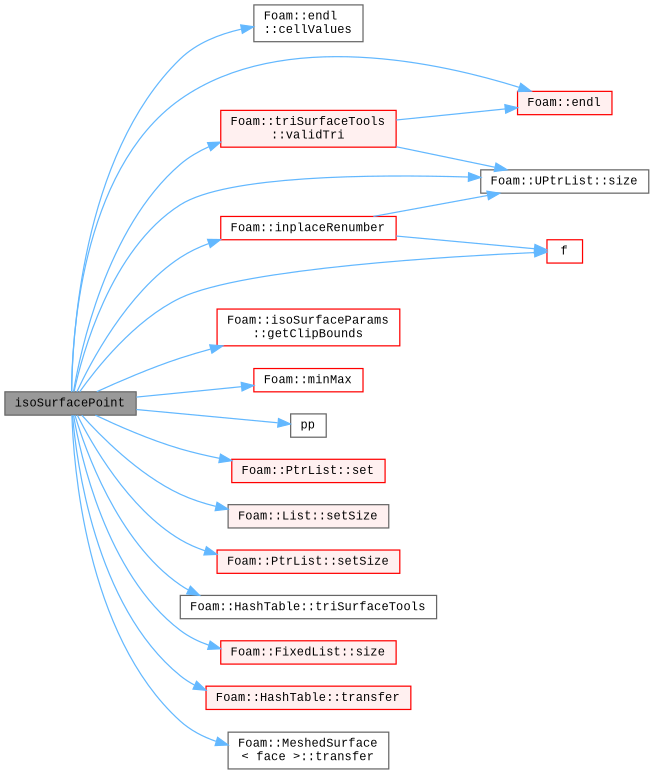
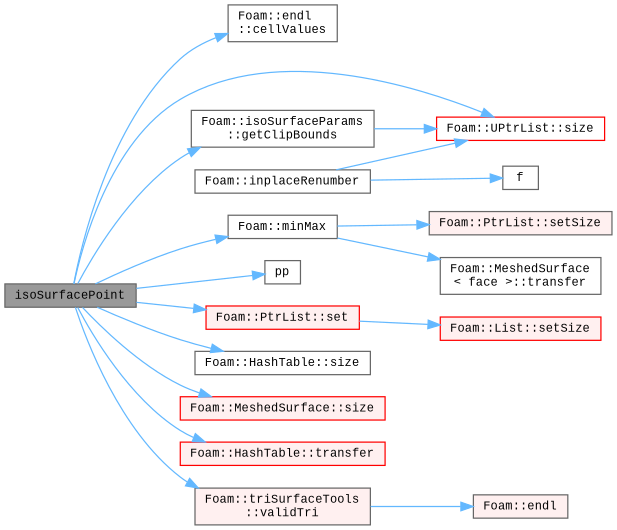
(192, 93) -> none
(565, 103) -> (521, 506)
(308, 129) -> (283, 506)
(446, 157) -> (399, 129)
(565, 182) -> (521, 129)
(308, 228) -> (283, 182)
(565, 251) -> (521, 178)
(287, 273) -> none
(130, 305) -> none
(308, 327) -> (283, 129)
(308, 380) -> (283, 227)
(142, 471) -> (394, 323)
(129, 495) -> (377, 225)
(308, 516) -> (521, 329)
(308, 562) -> (521, 223)
(104, 598) -> (383, 247)
(308, 607) -> (283, 363)
(308, 652) -> (283, 408)
